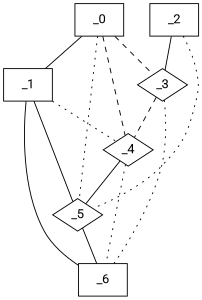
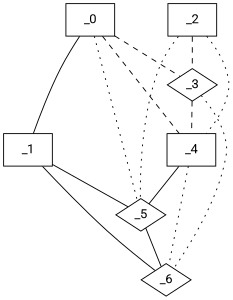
(168, 53) -> (192, 52)
(81, 119) -> (229, 85)
(128, 150) -> (191, 150)
(103, 280) -> (166, 280)
